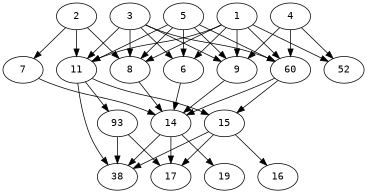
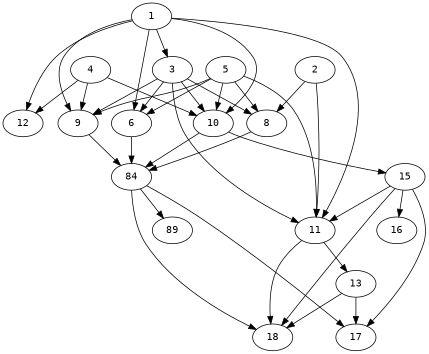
(177, 46) -> (161, 40)
(23, 70) -> none
(291, 70) -> (213, 123)
(344, 70) -> (23, 123)
(141, 95) -> (363, 202)
(117, 123) -> (356, 284)
(171, 123) -> (132, 177)
(117, 177) -> (273, 337)
(224, 177) -> (172, 230)
